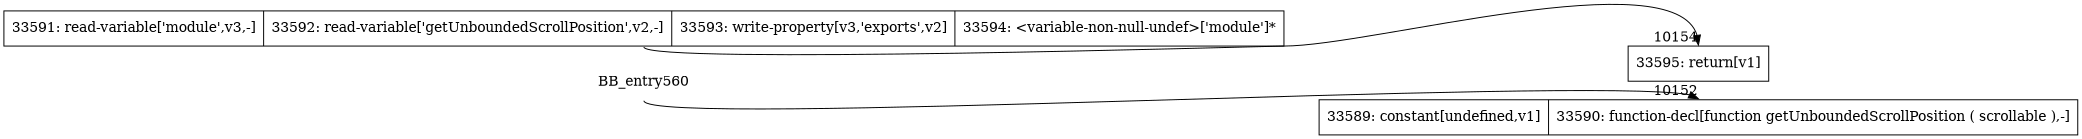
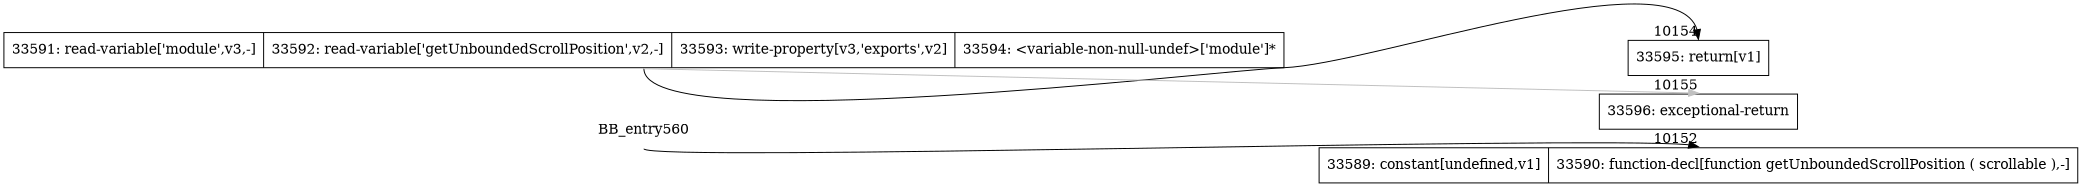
none -> (1698, 112)
